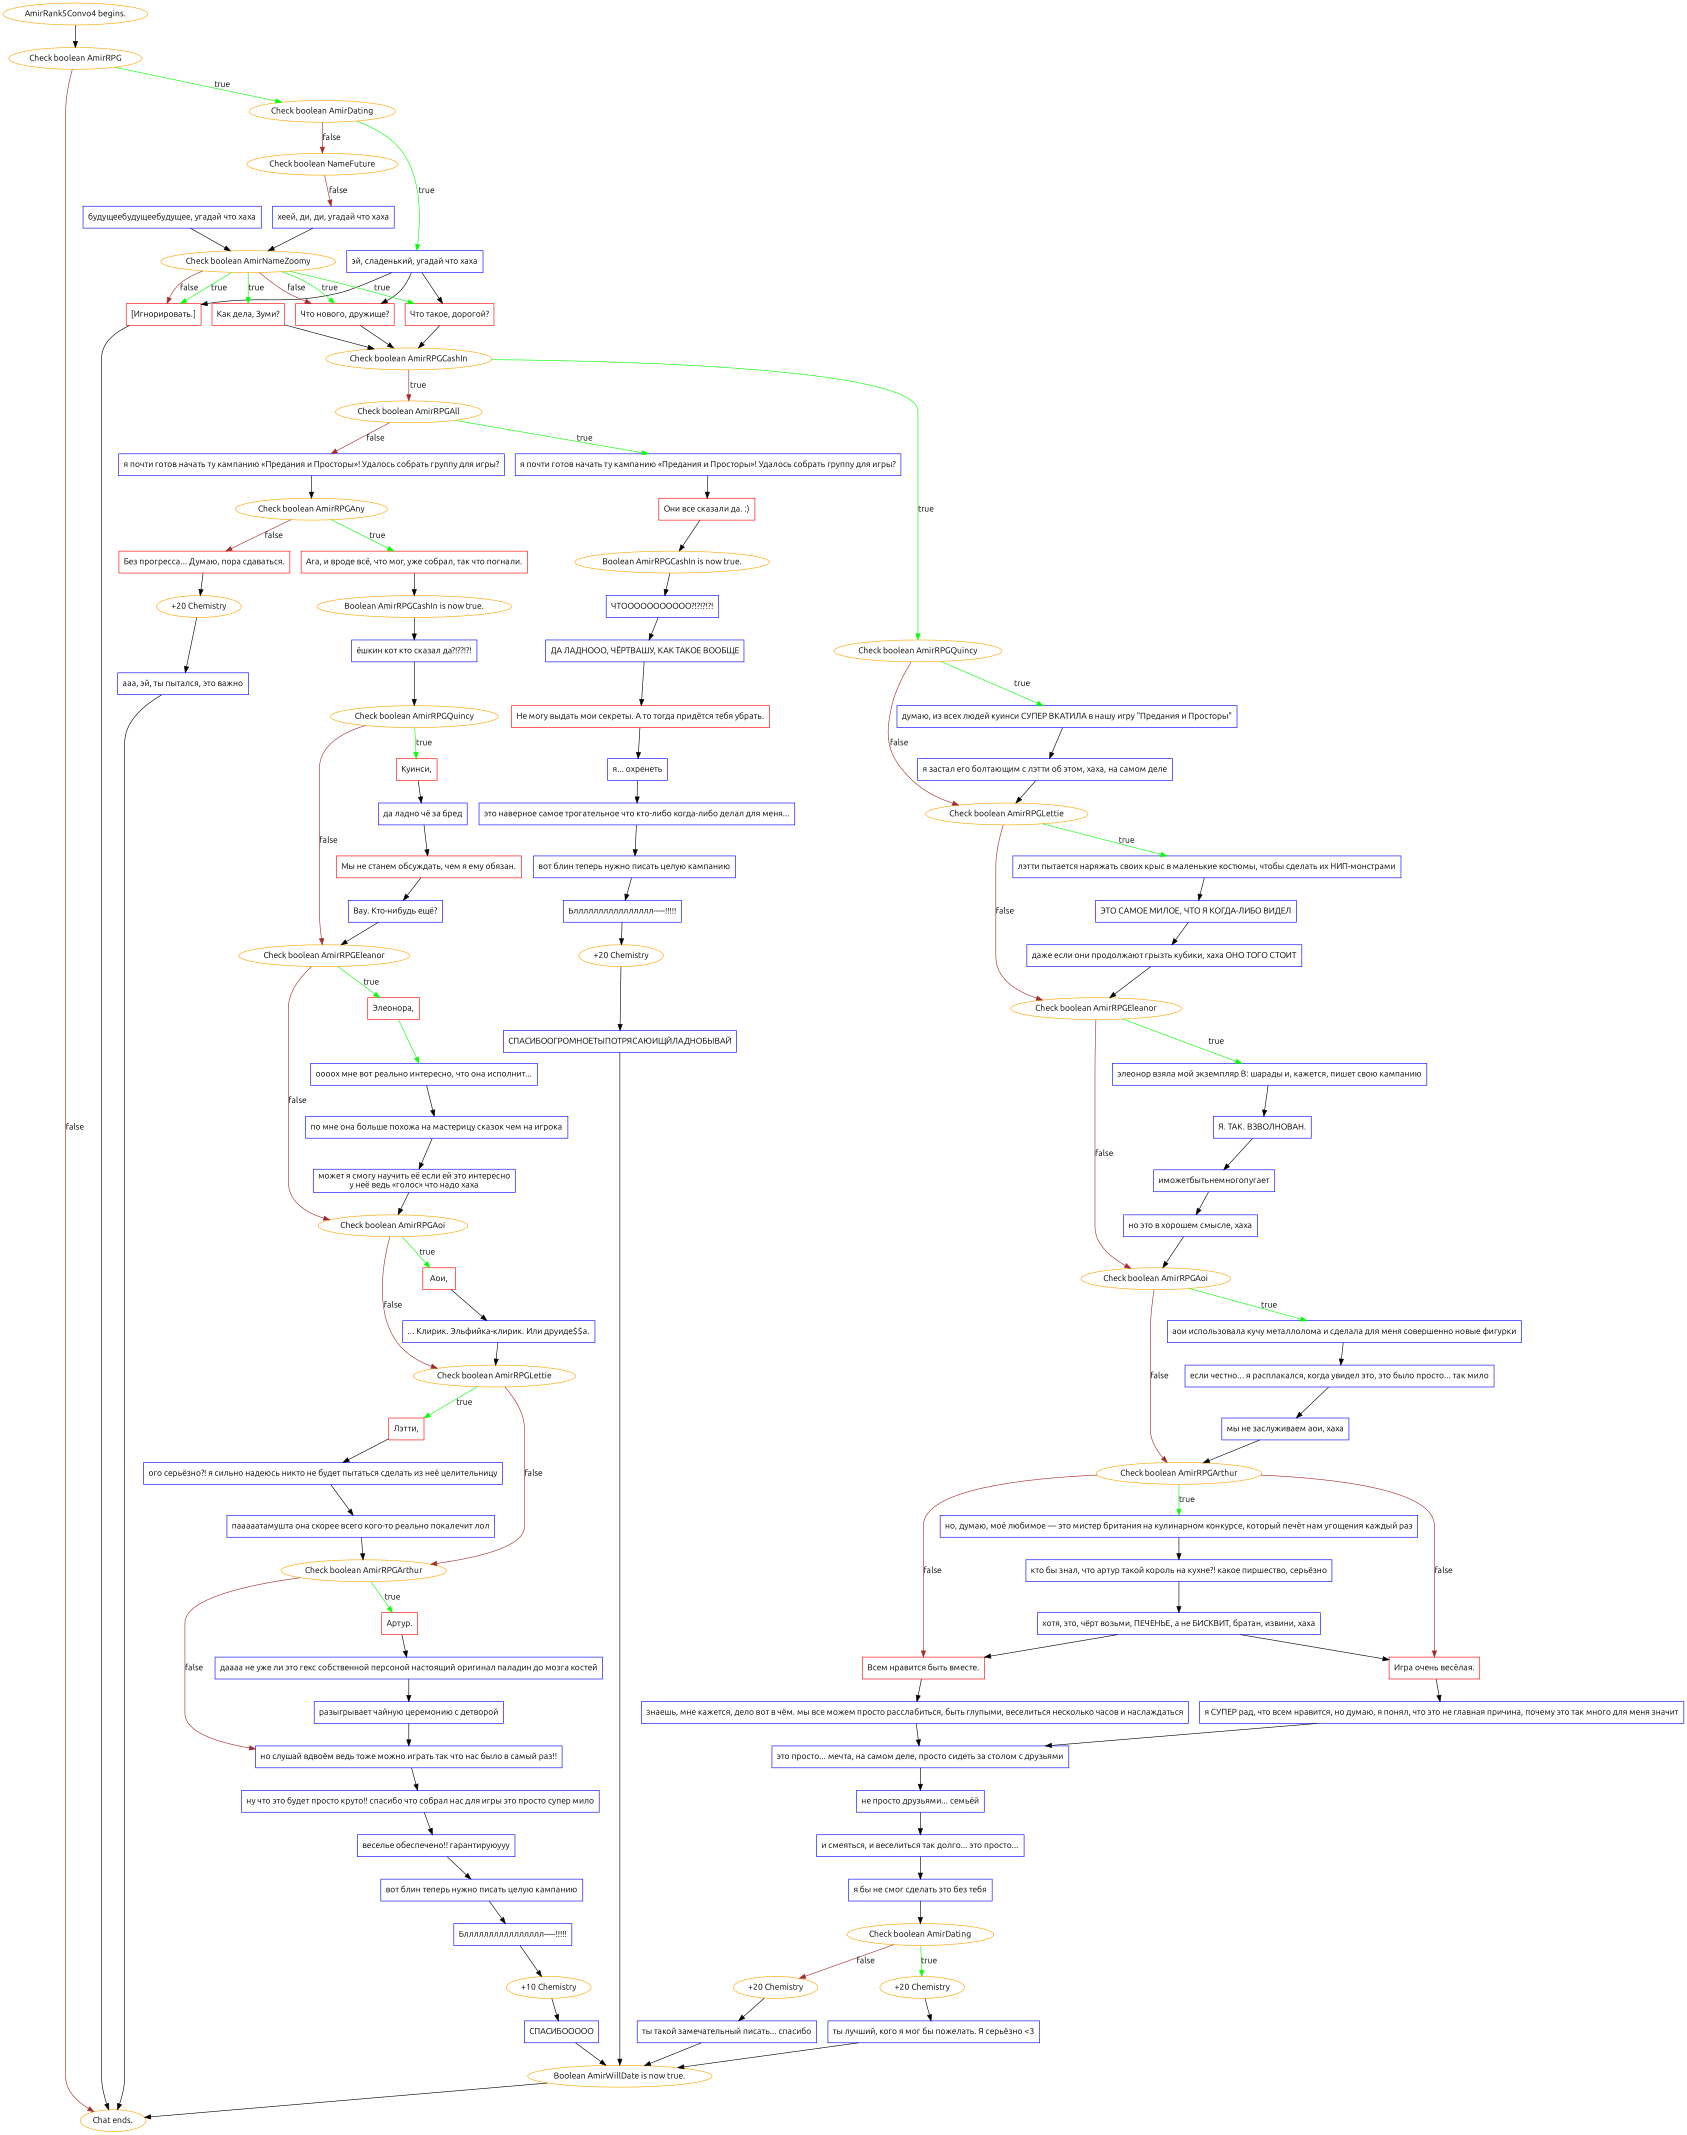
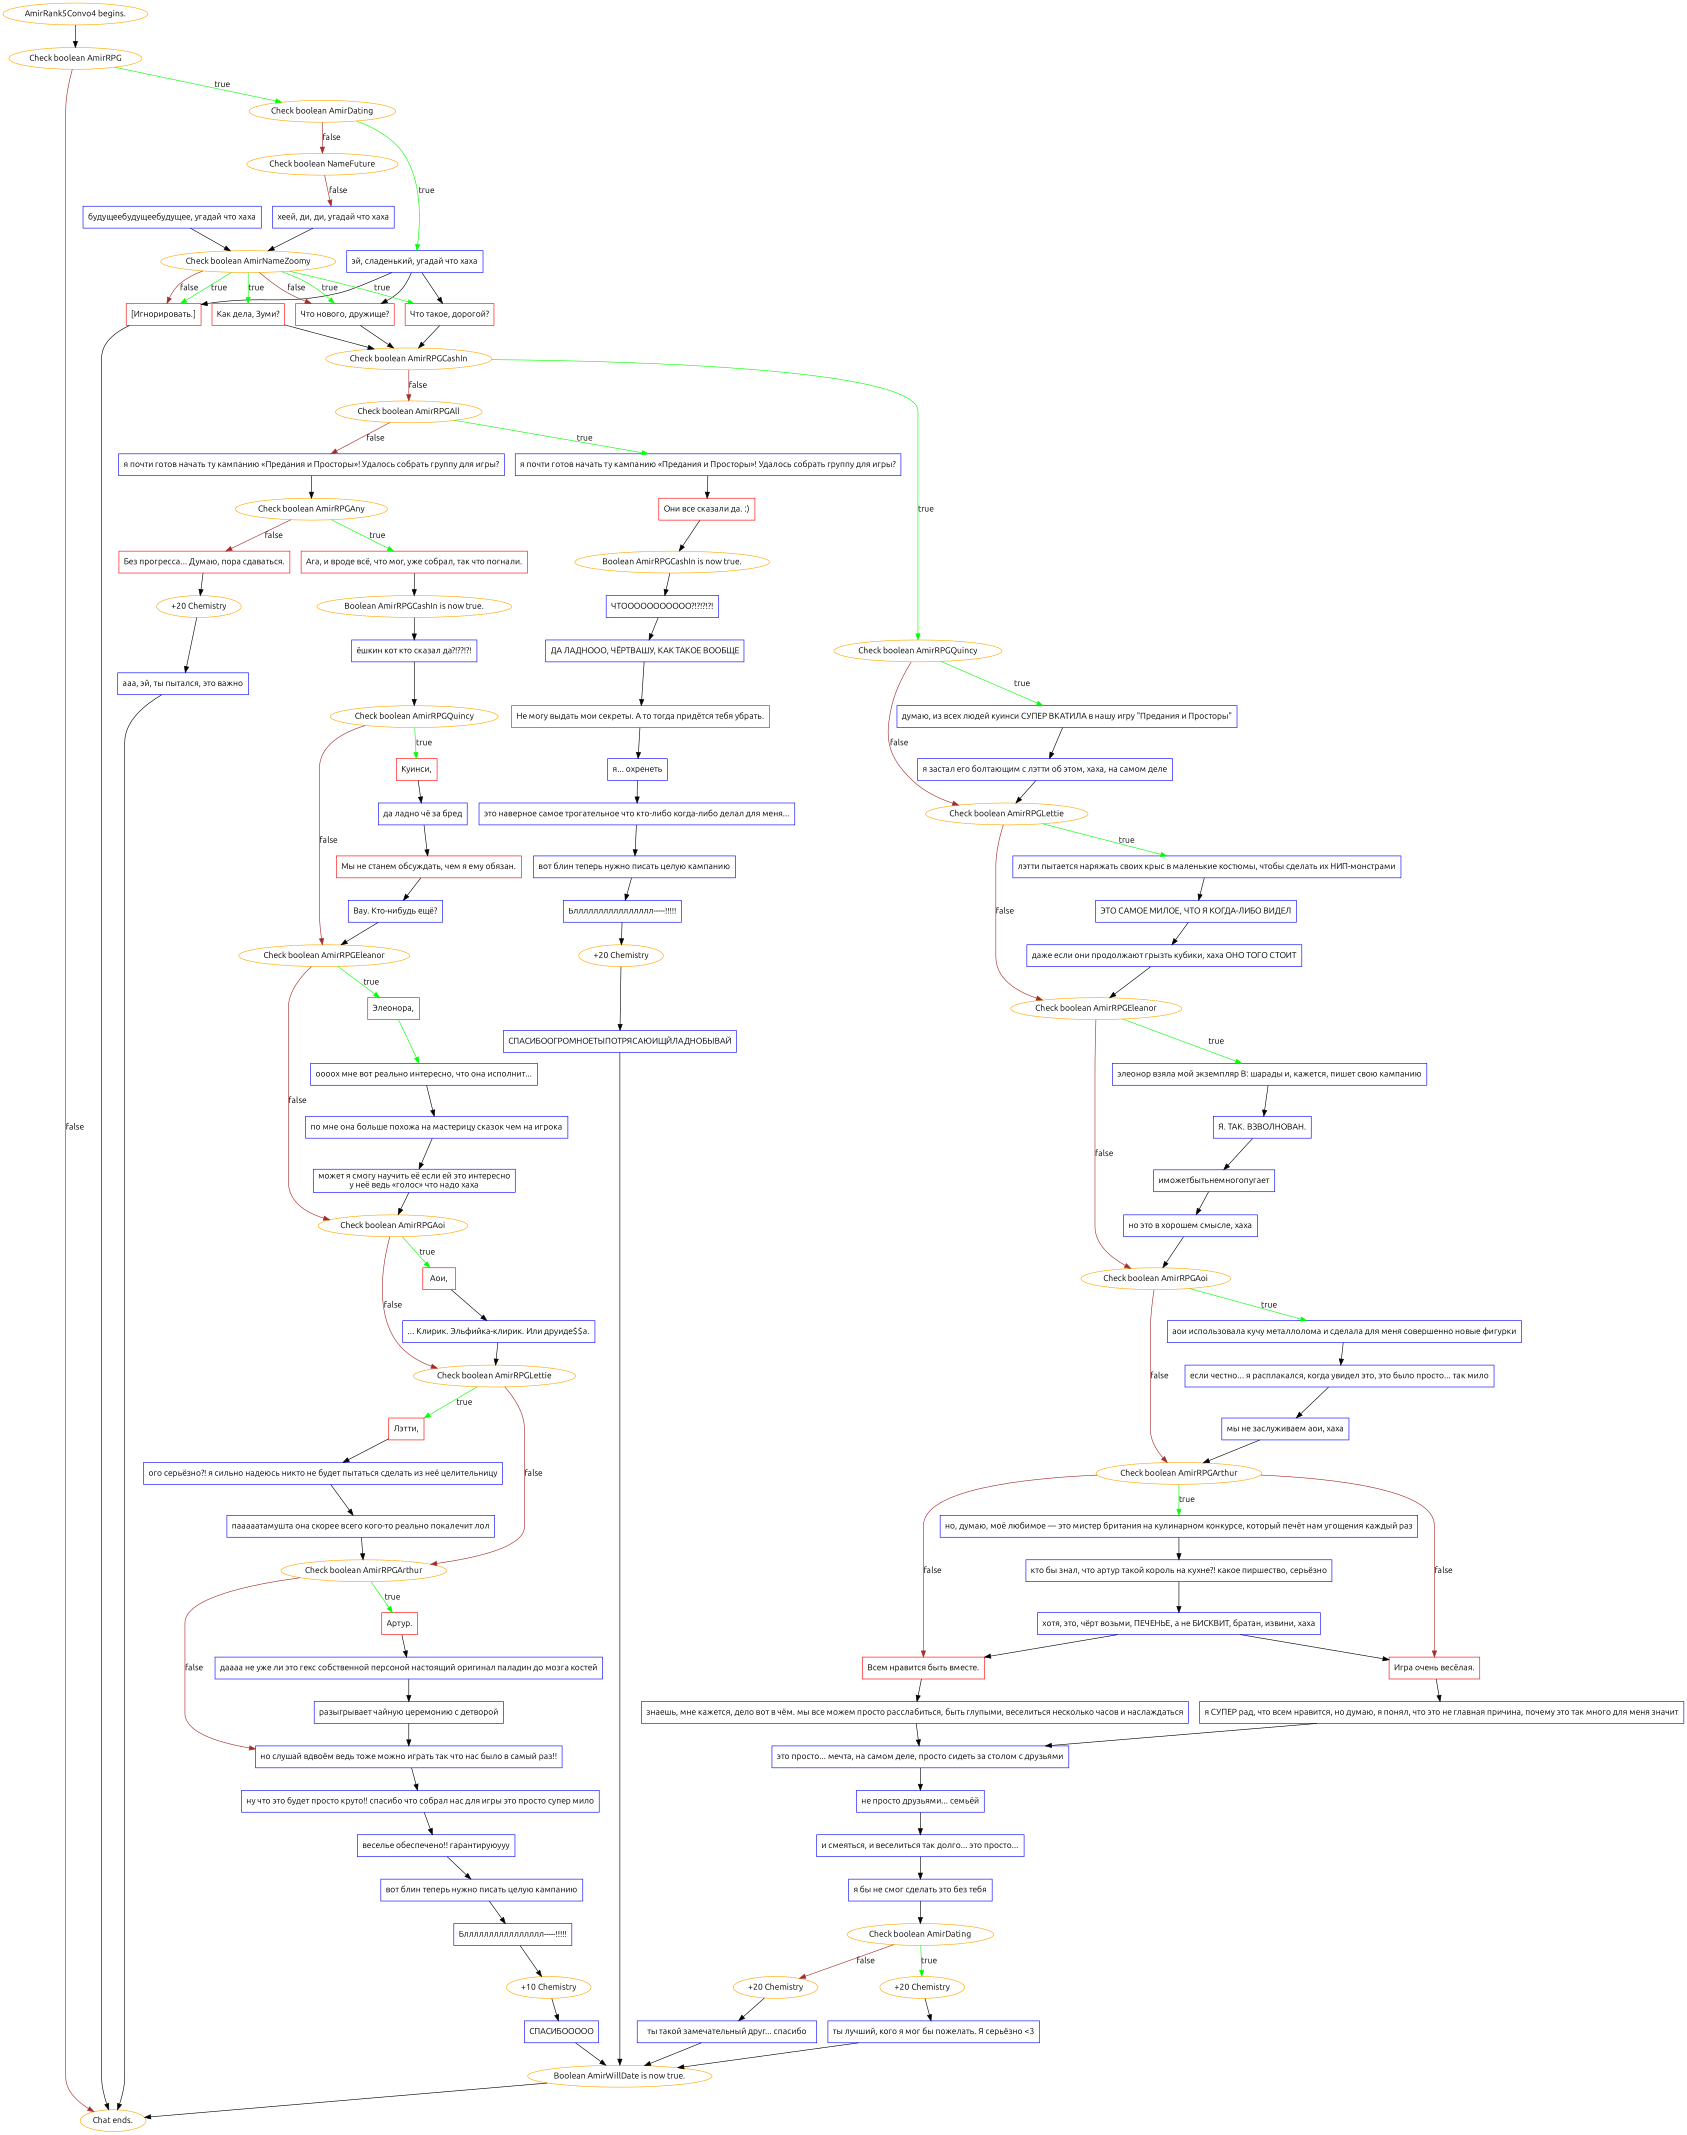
(418, 385) -> (418, 385)
(727, 2032) -> (727, 2032)
